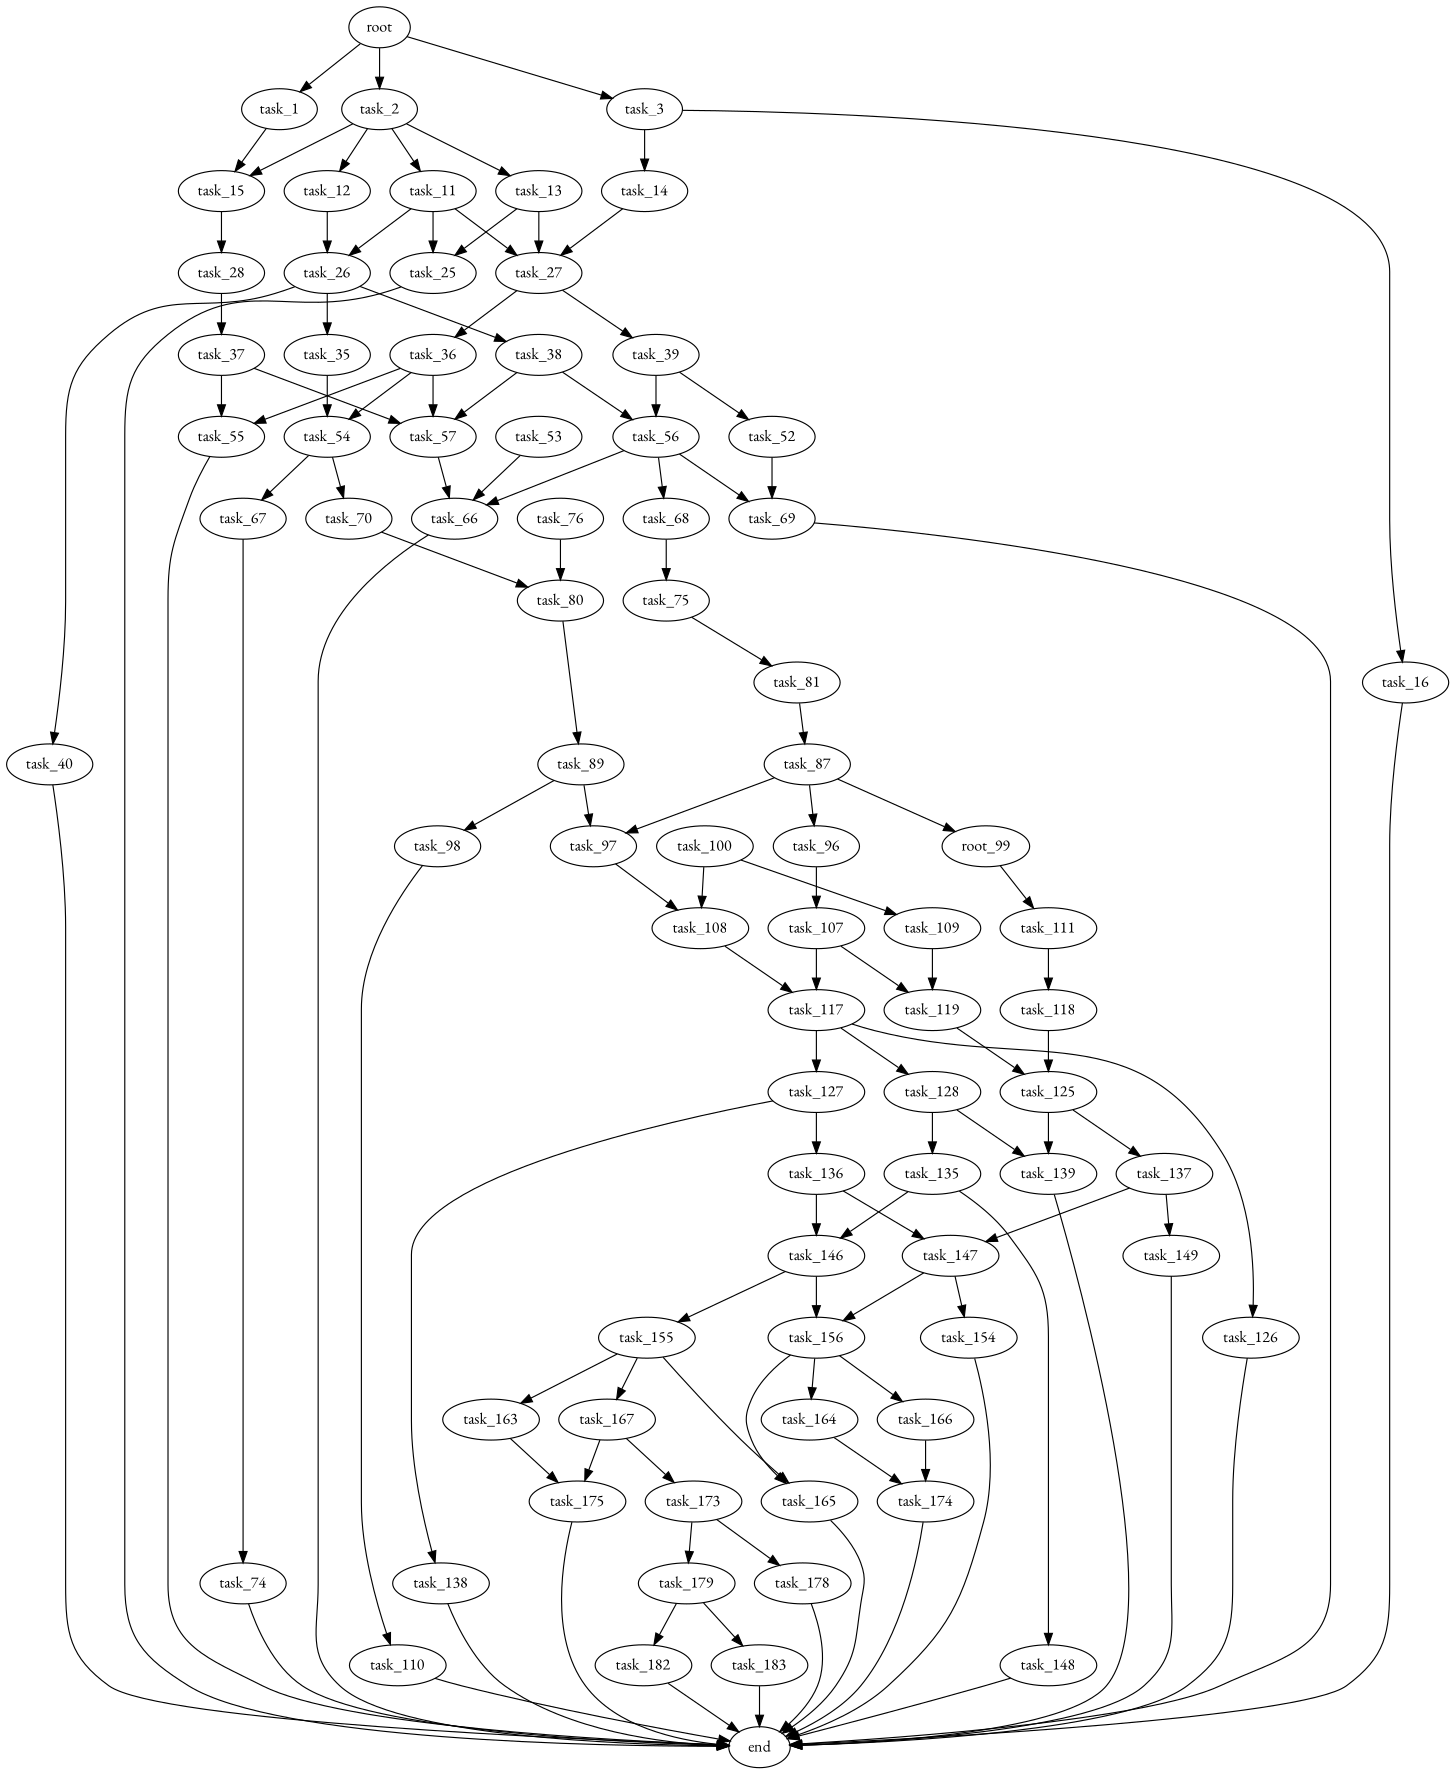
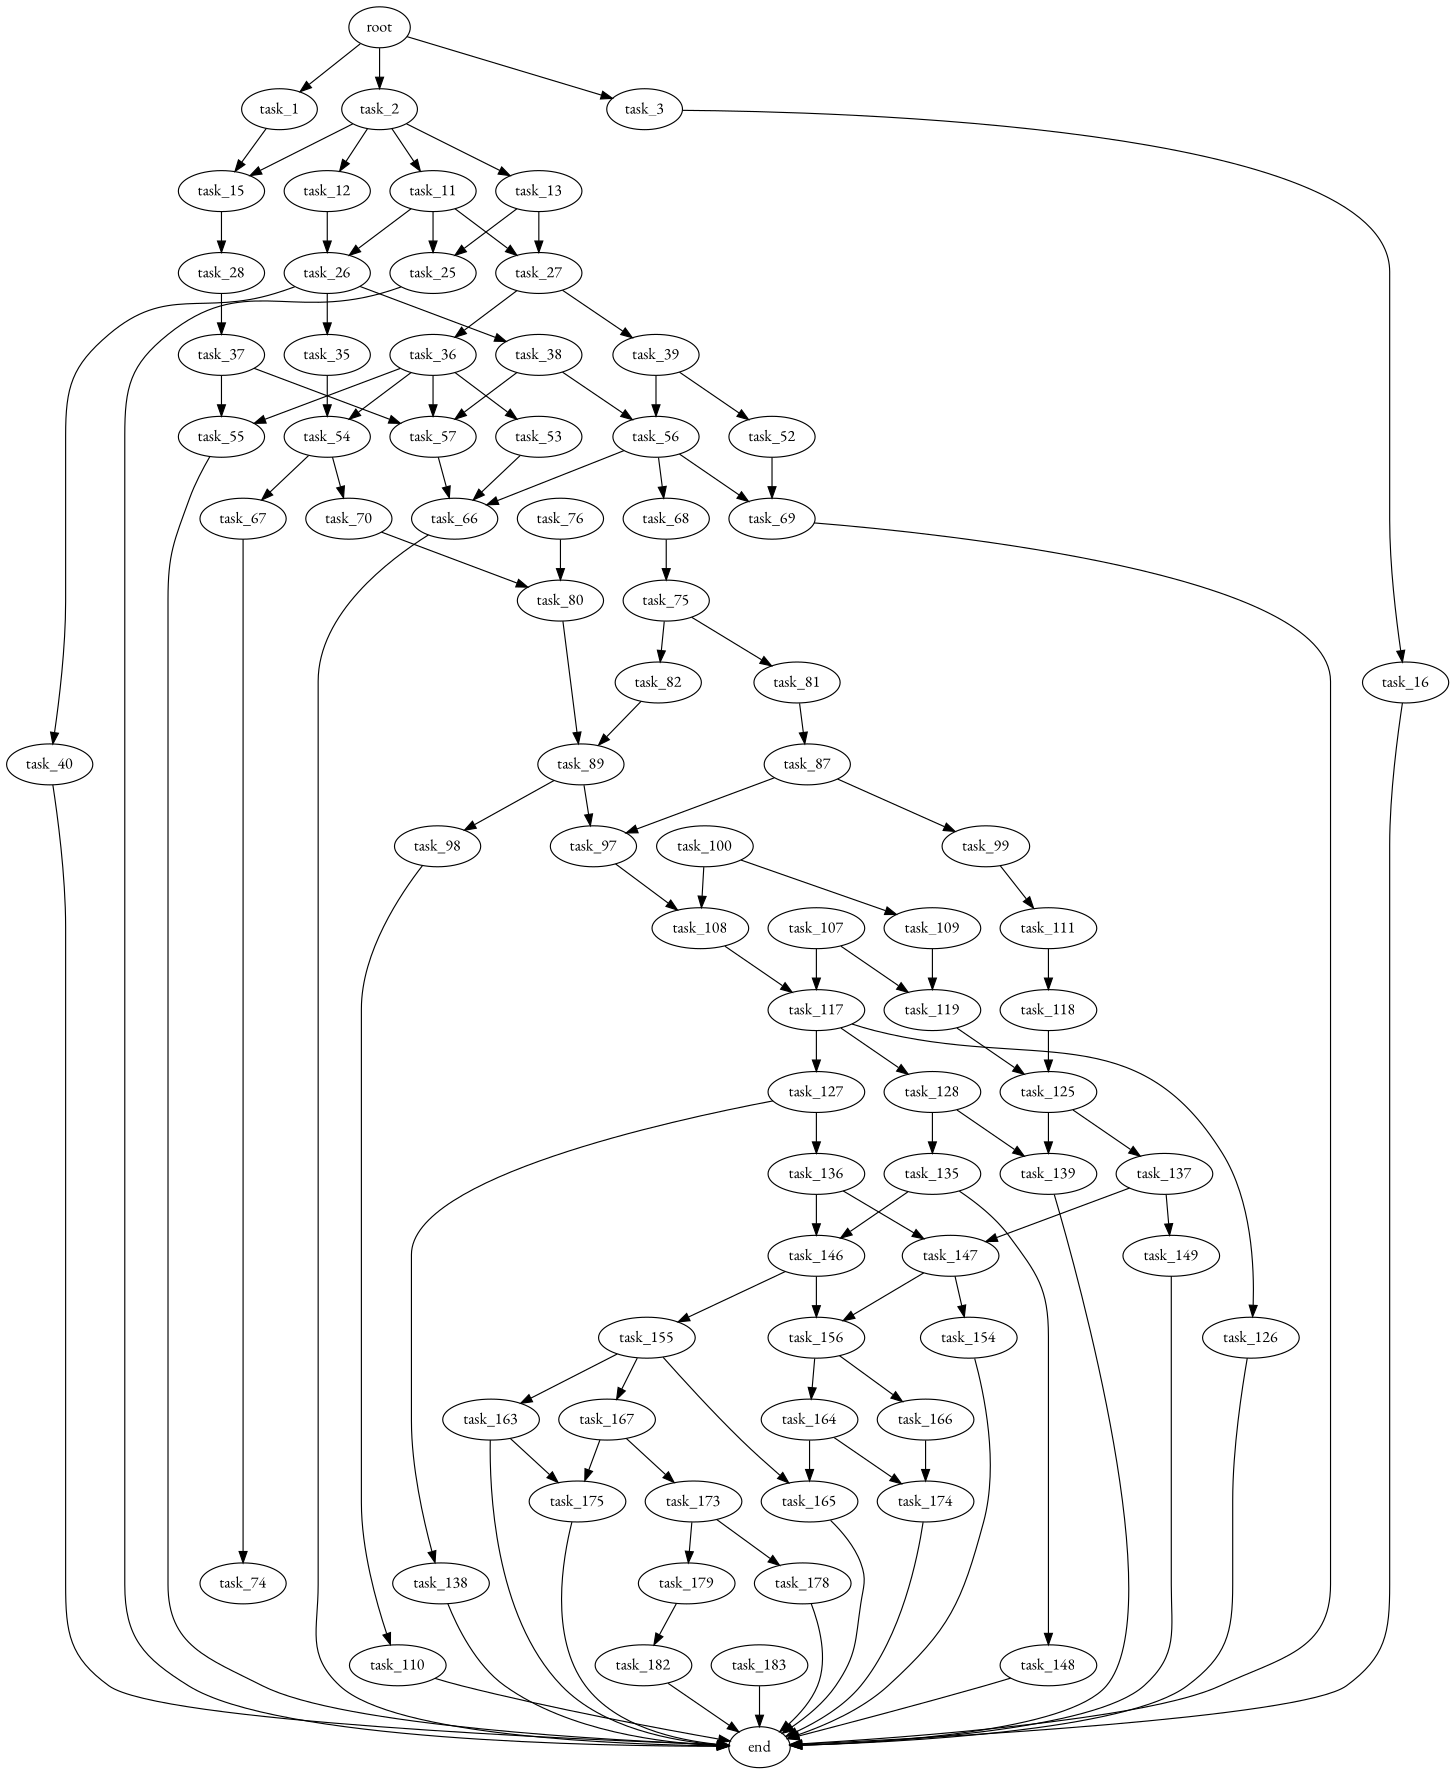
(645, 191) -> none
none -> (480, 391)
none -> (658, 683)
(816, 846) -> none
(986, 846) -> (986, 846)
(747, 1412) -> (810, 1455)
(719, 1620) -> none
(330, 1699) -> (535, 1649)
